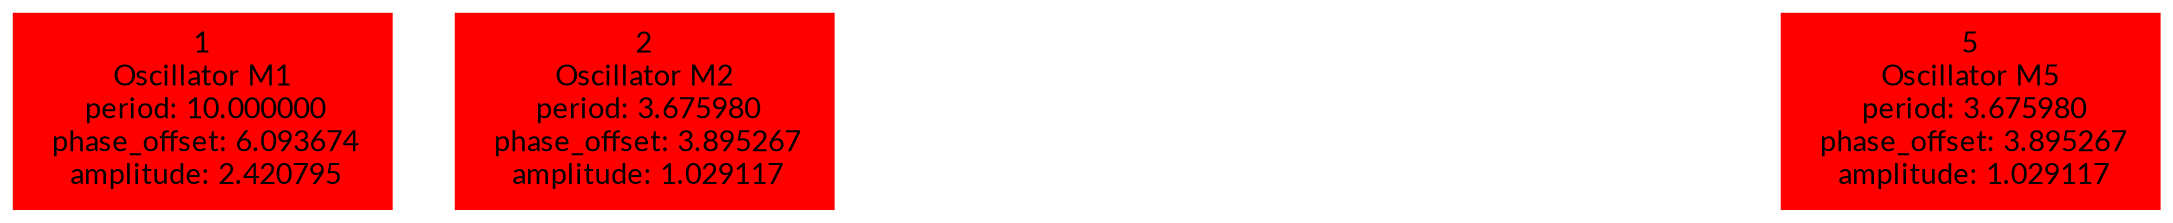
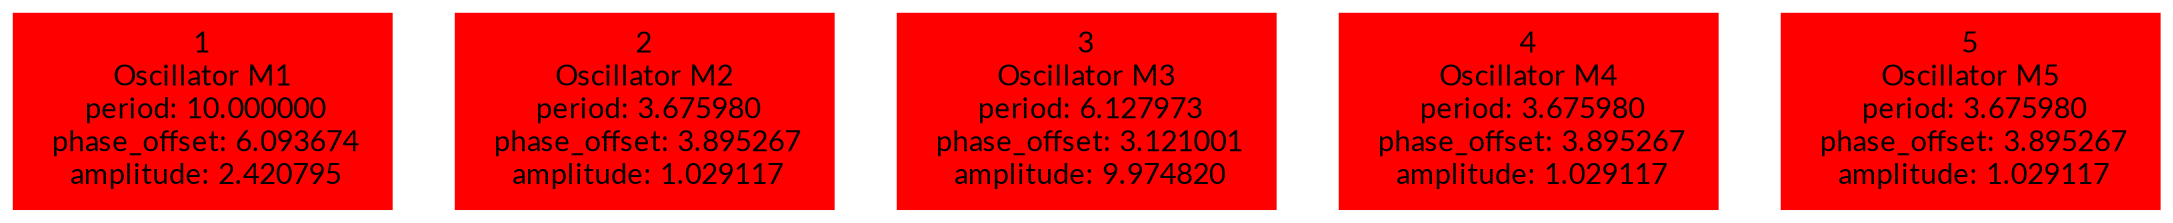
none -> (1087, 111)
none -> (1529, 111)
